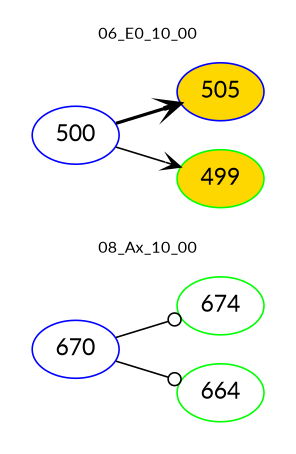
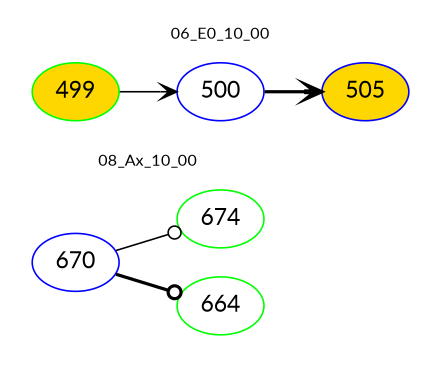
(140, 155) -> (140, 92)
(142, 369) -> (142, 282)
